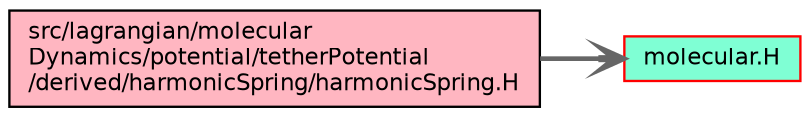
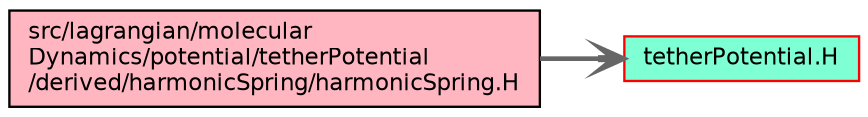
(712, 59) -> (742, 59)
